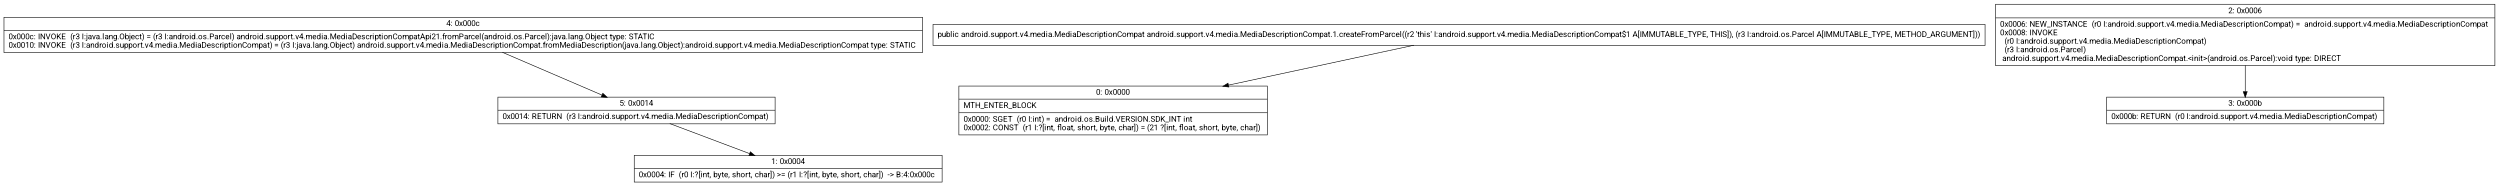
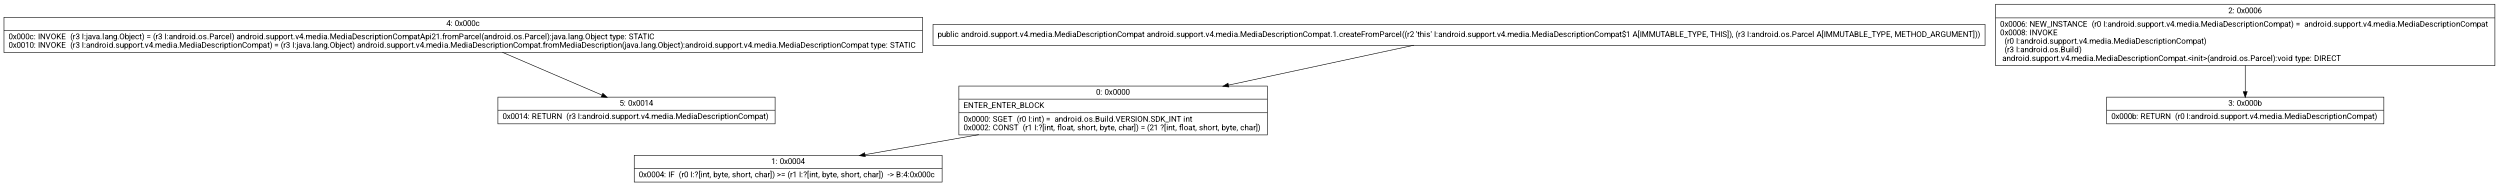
(2043, 50) -> (2041, 50)
(1000, 106) -> (1004, 106)
(710, 139) -> (922, 145)
